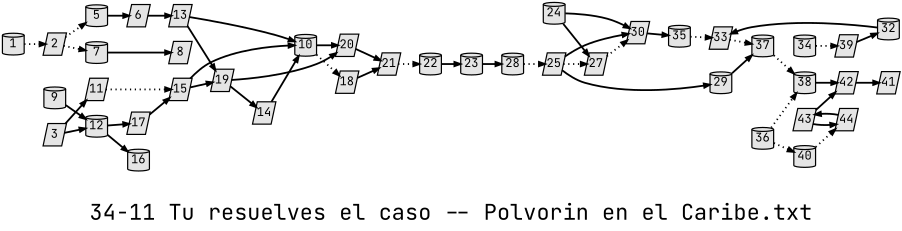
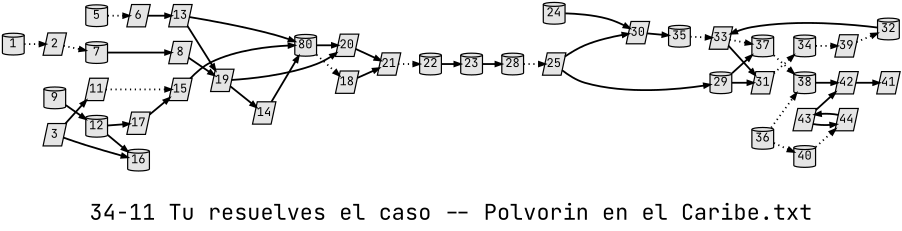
(115, 16) -> (115, 16)
(73, 32) -> none
(864, 39) -> (864, 39)
(306, 45) -> (306, 45)
(596, 64) -> none
none -> (763, 83)
(198, 86) -> (199, 65)
(72, 131) -> (92, 147)
